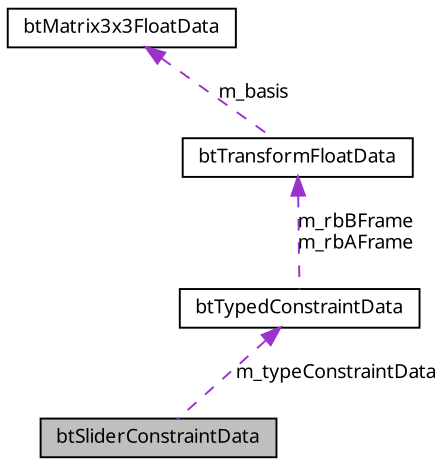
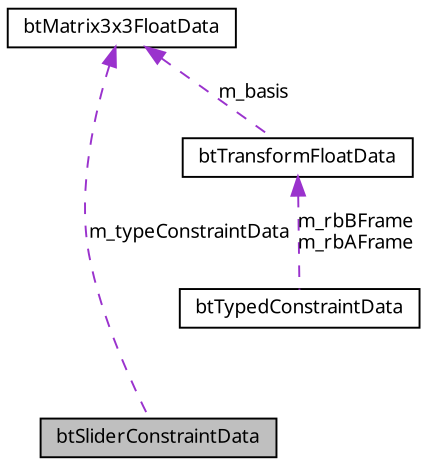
(221, 380) -> (88, 247)
